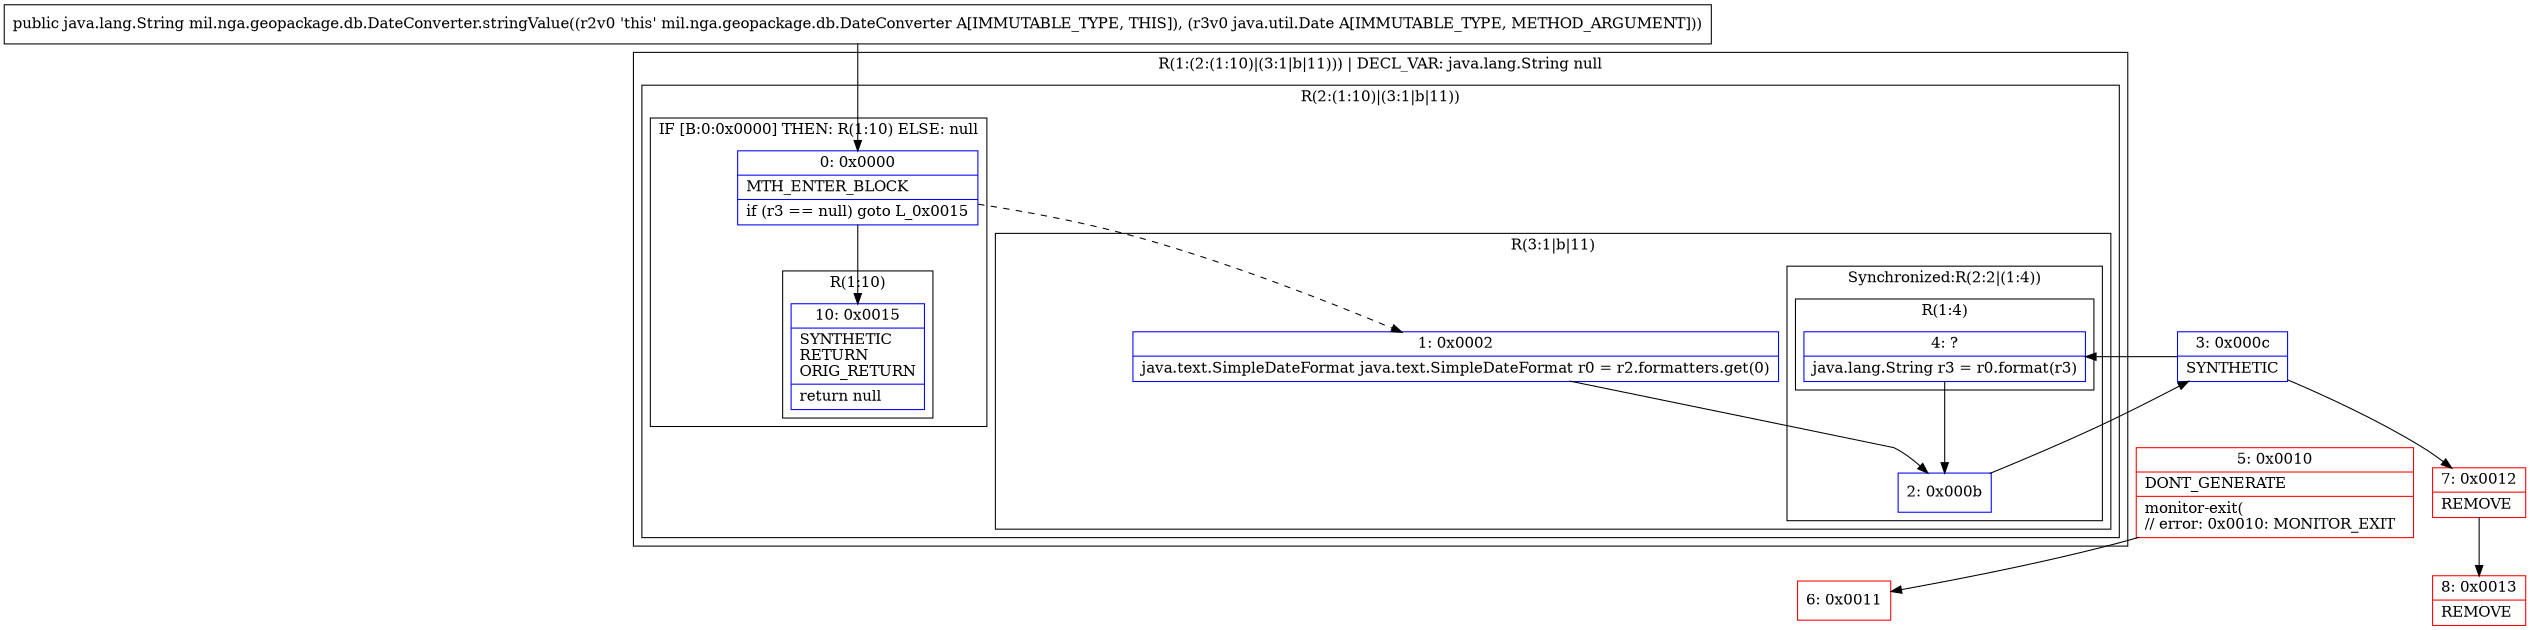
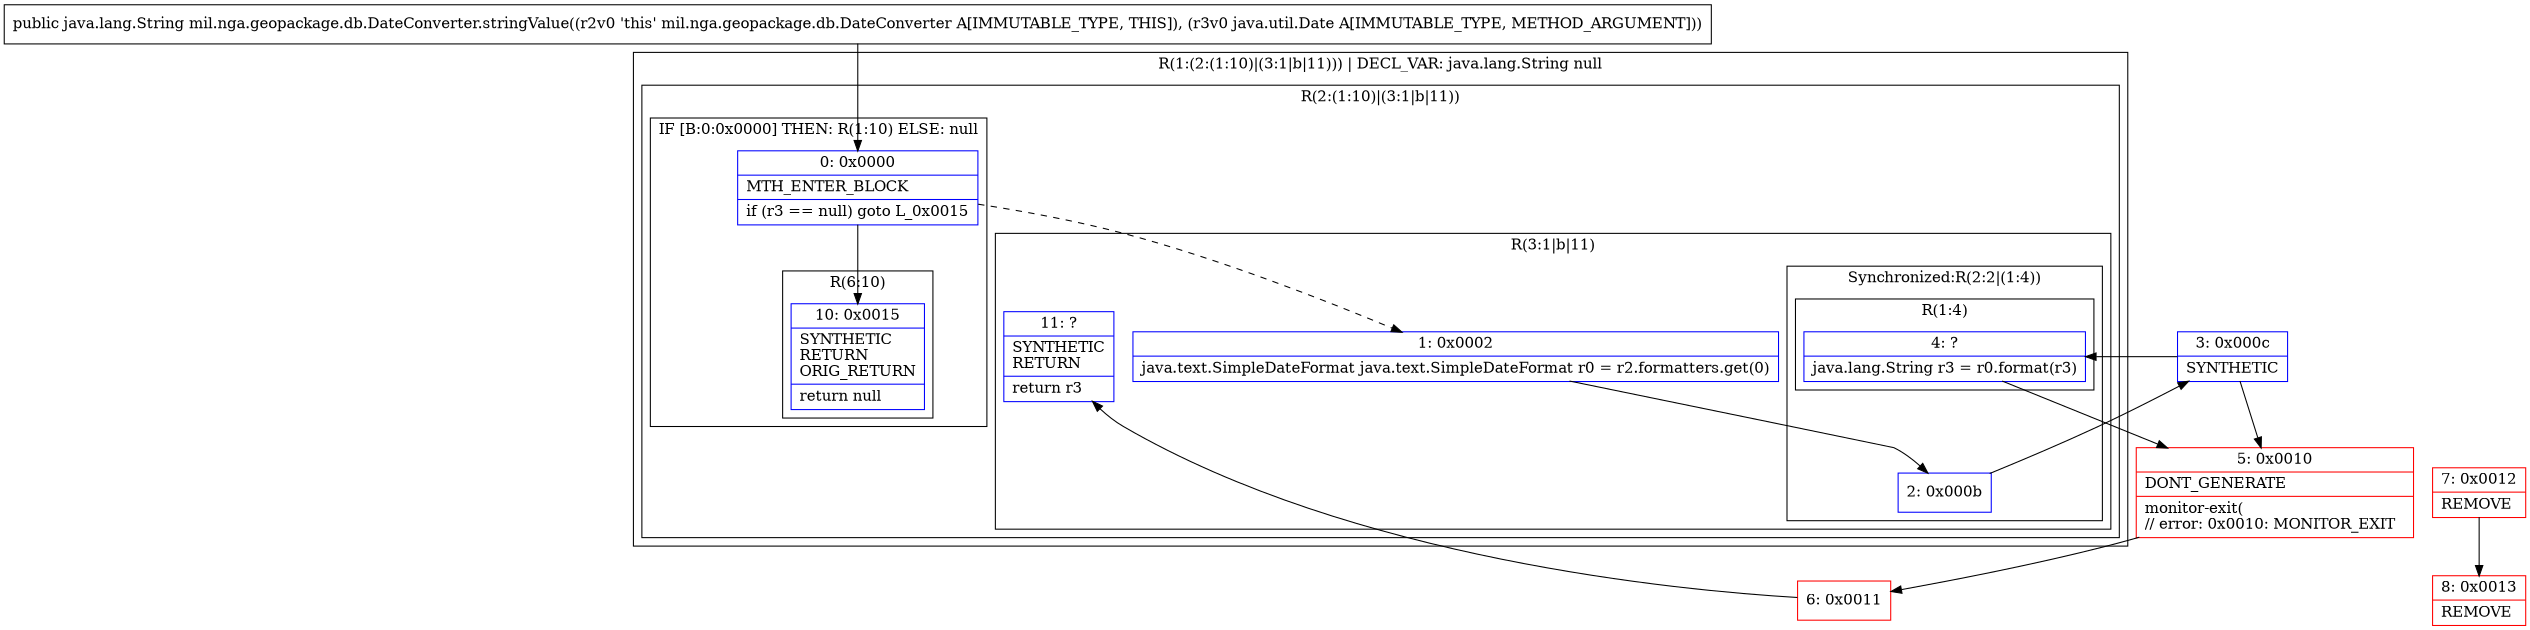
(858, 283) -> (858, 283)
none -> (1059, 357)
(2367, 417) -> (2249, 409)
(1945, 422) -> (2080, 413)
